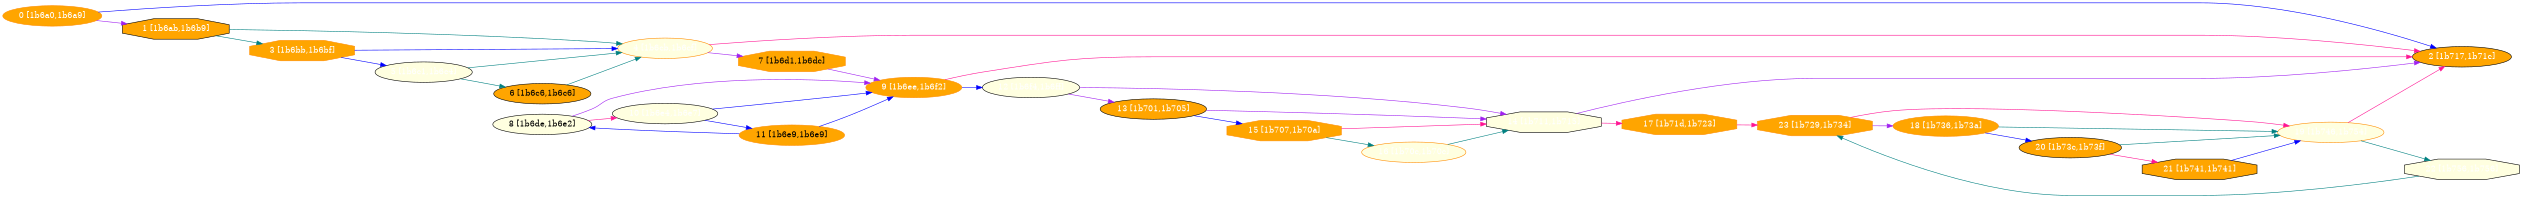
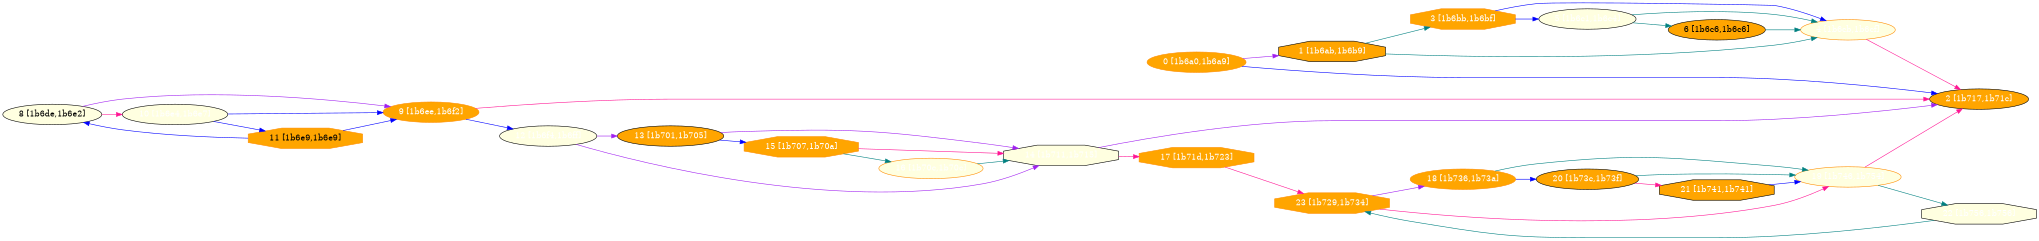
(792, 61) -> none
(792, 135) -> (305, 138)
